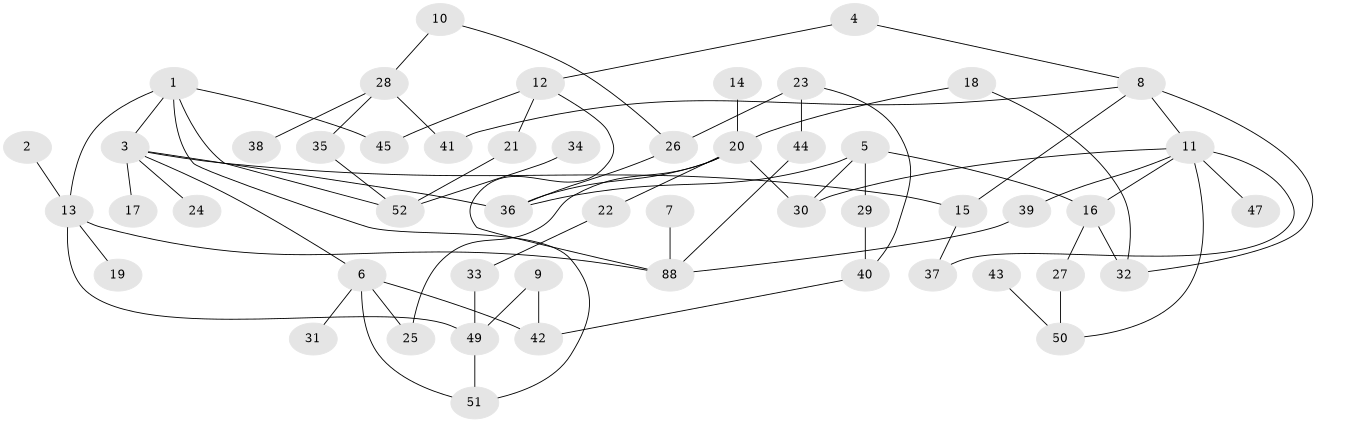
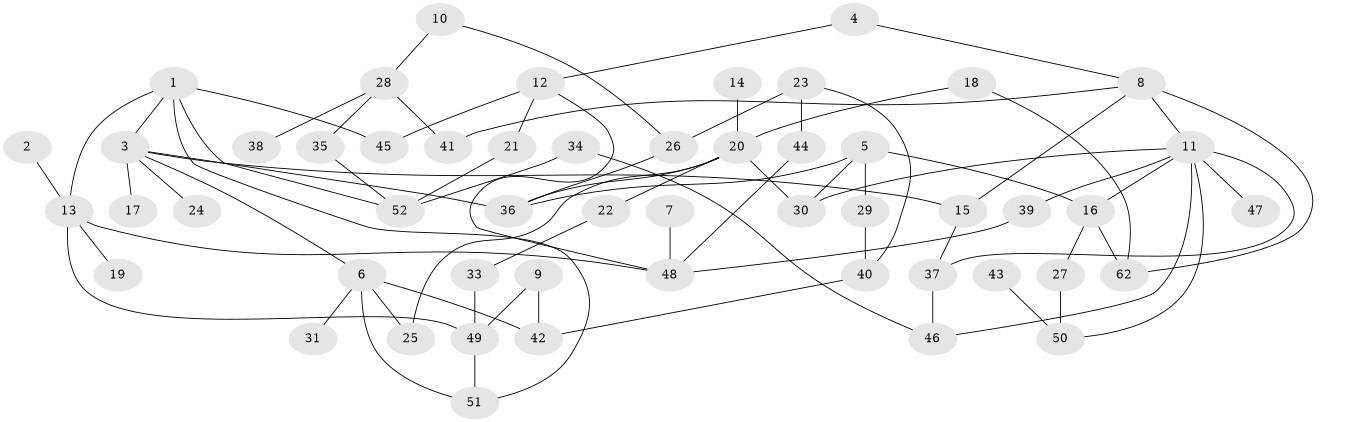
(670, 275) -> (670, 275)
(1124, 275) -> (1124, 275)
none -> (933, 339)
